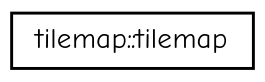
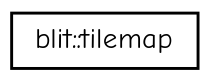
(133, 41) -> (105, 41)
